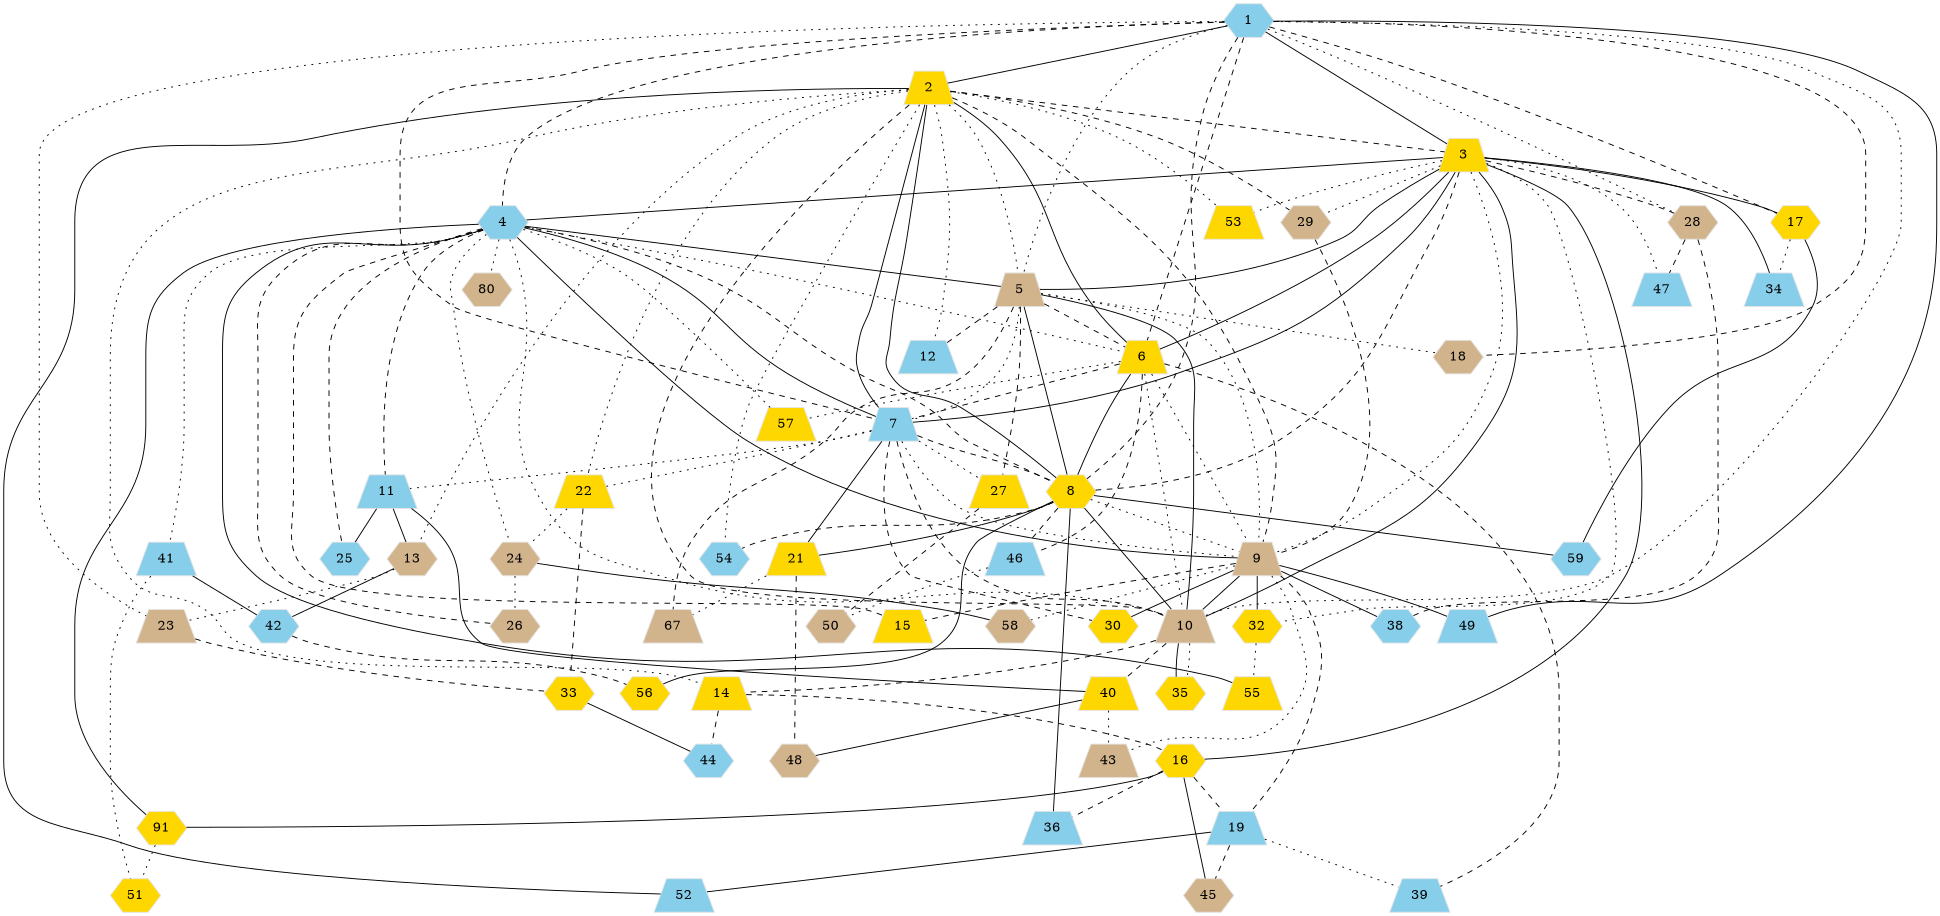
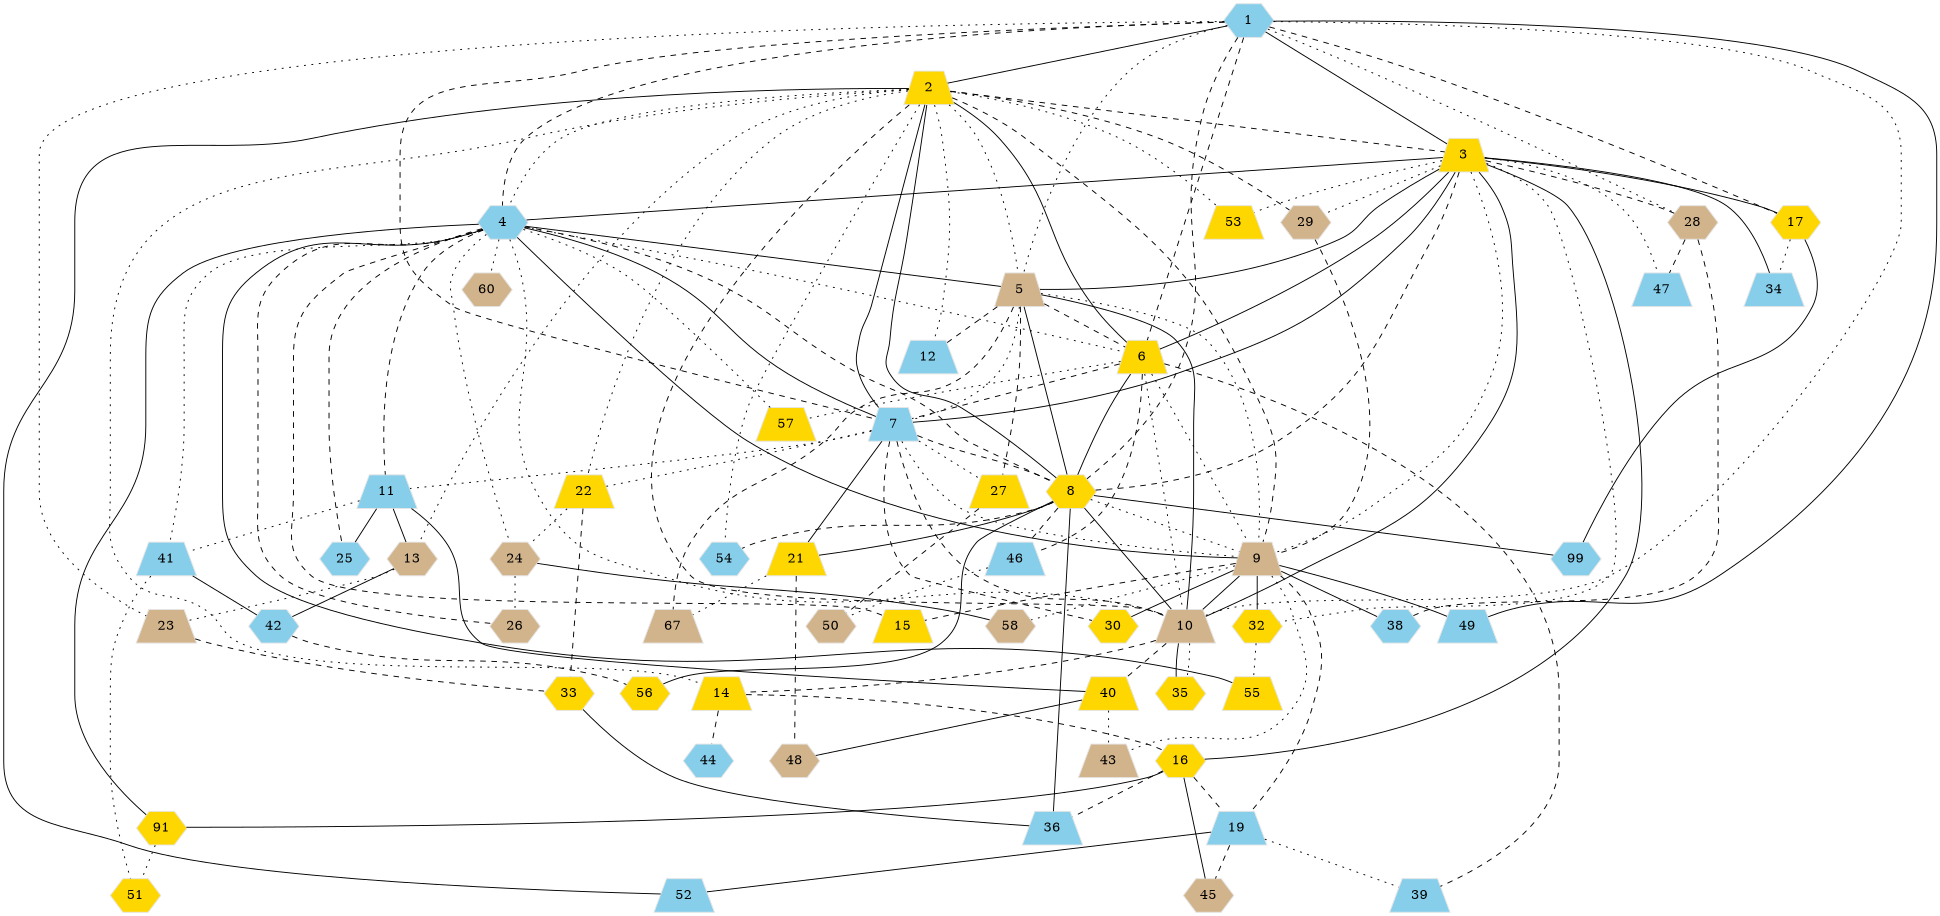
none -> (690, 106)
(487, 290) -> (487, 290)
(1458, 357) -> none
none -> (274, 526)
(1576, 559) -> (1576, 559)
(639, 727) -> (794, 803)
